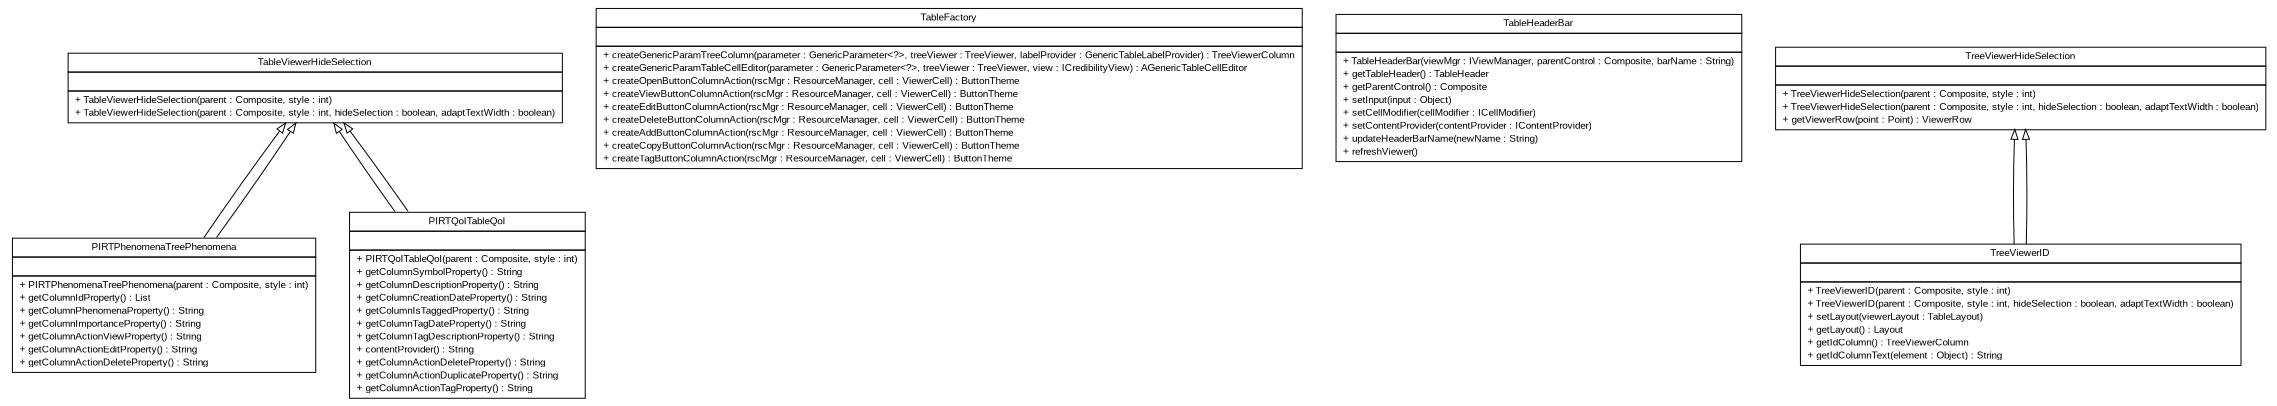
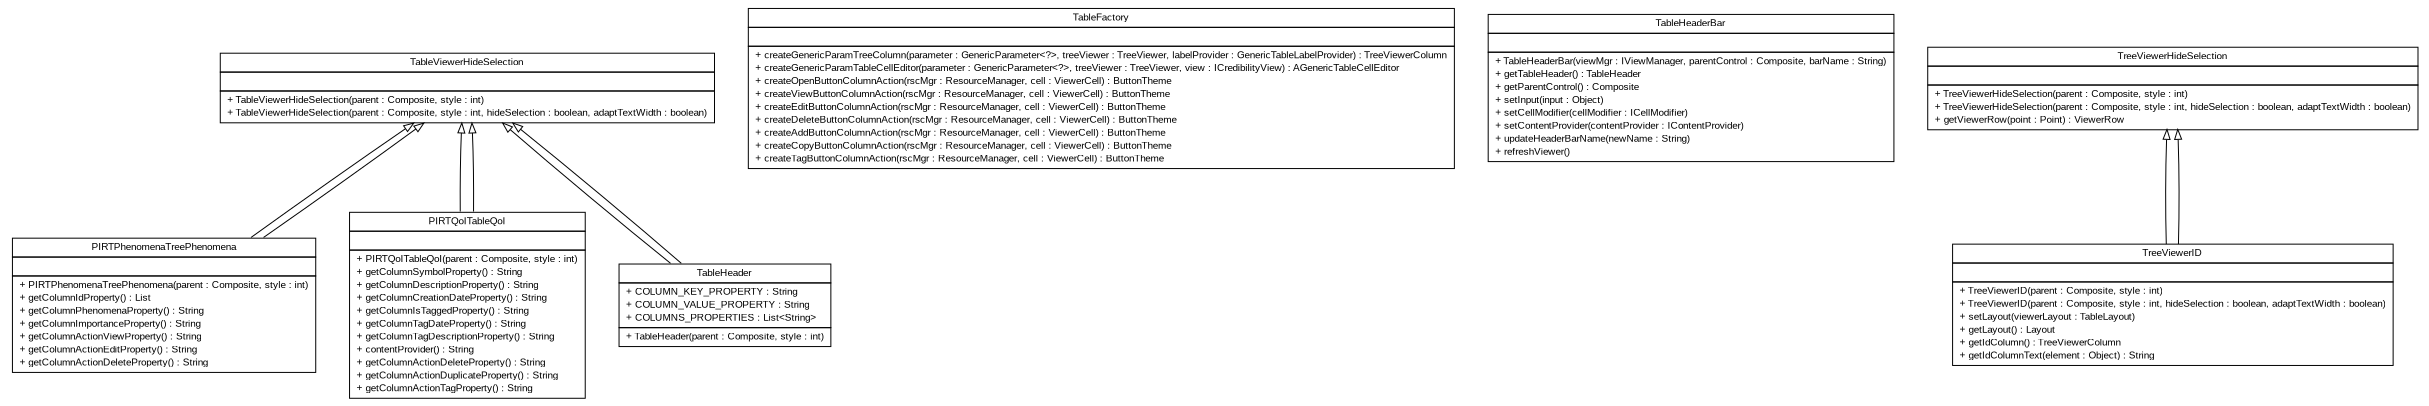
none -> (724, 305)
